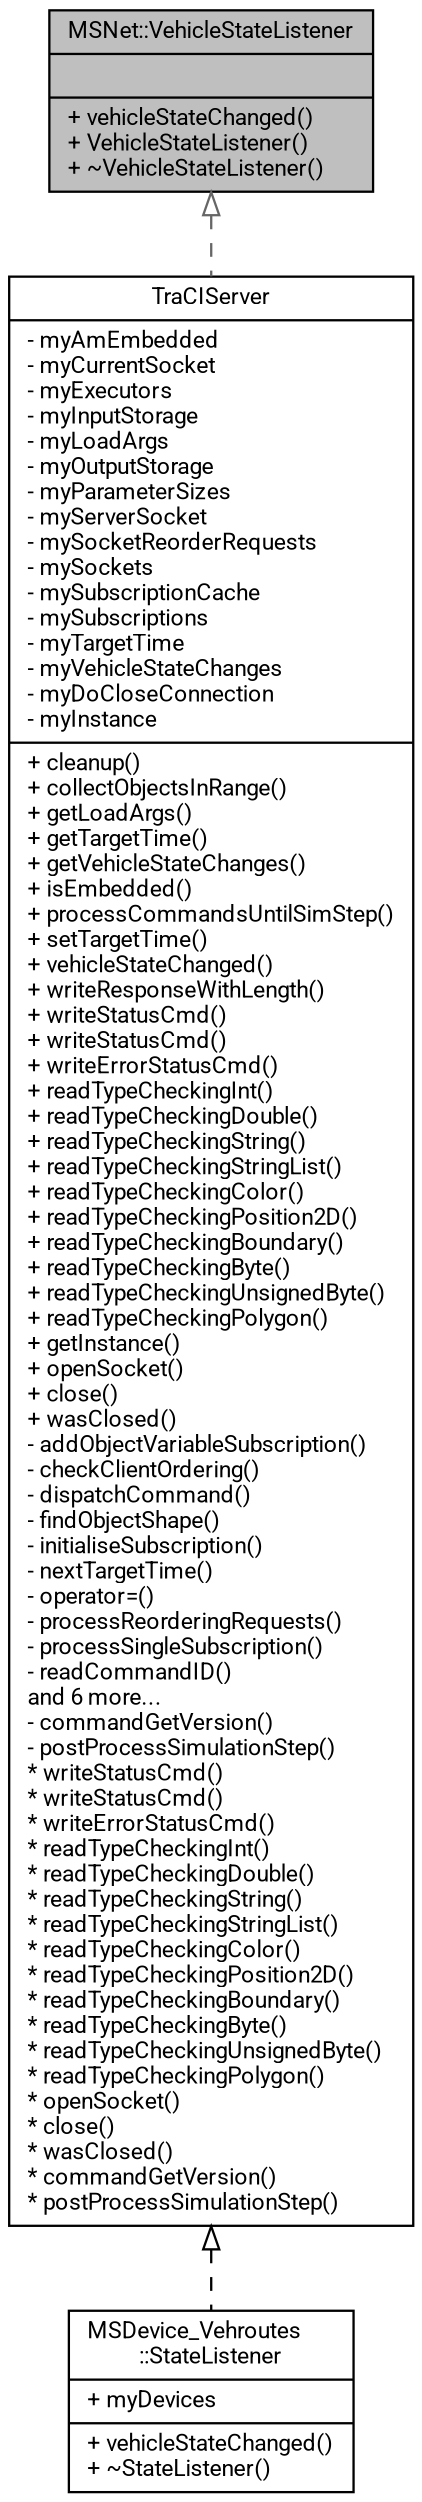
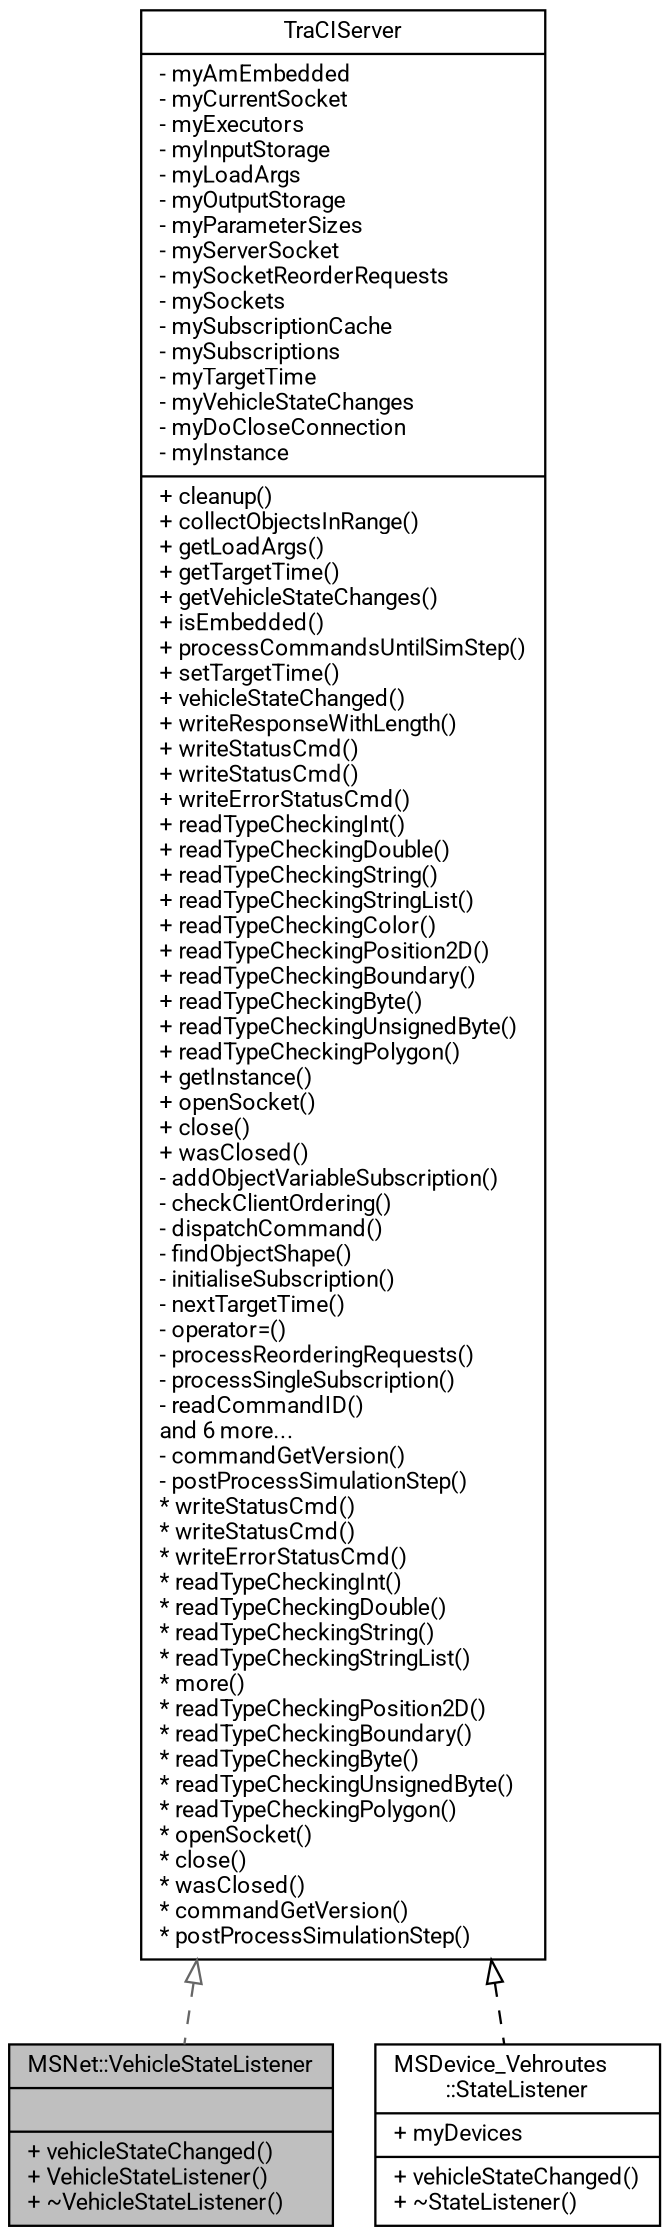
(211, 246) -> (189, 2014)
(165, 1950) -> (203, 1684)
